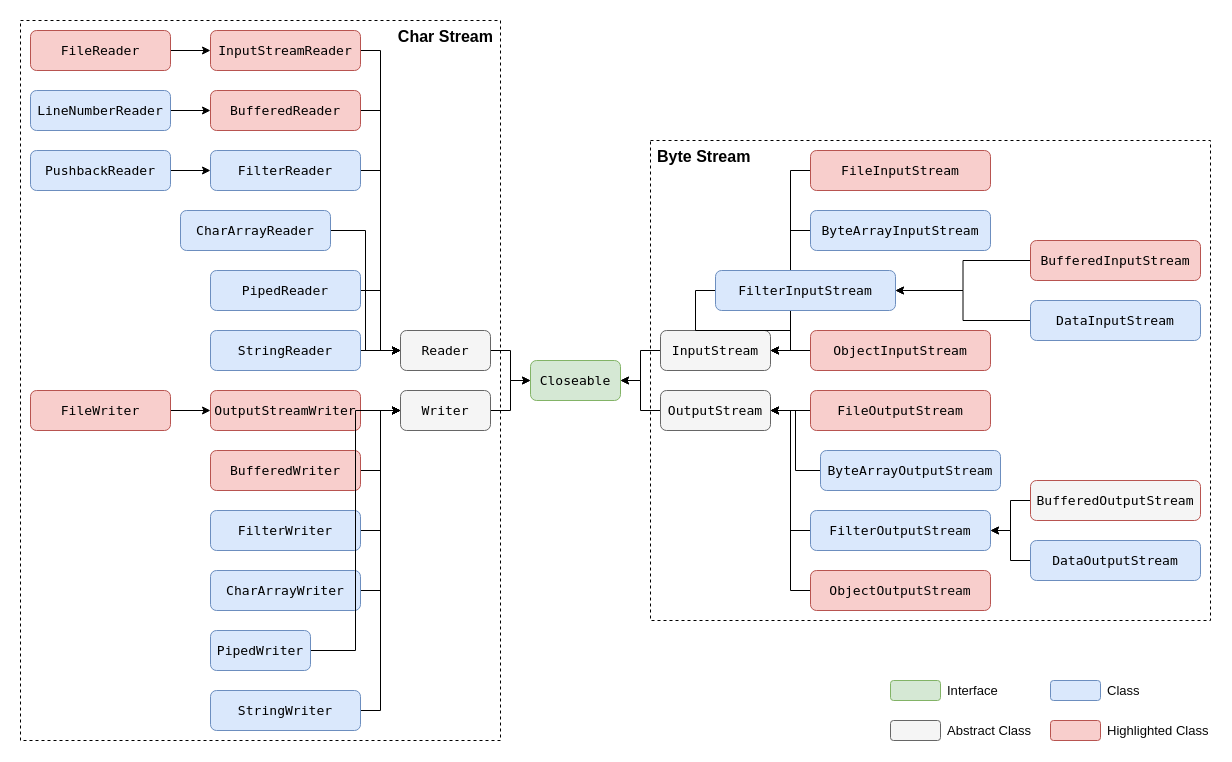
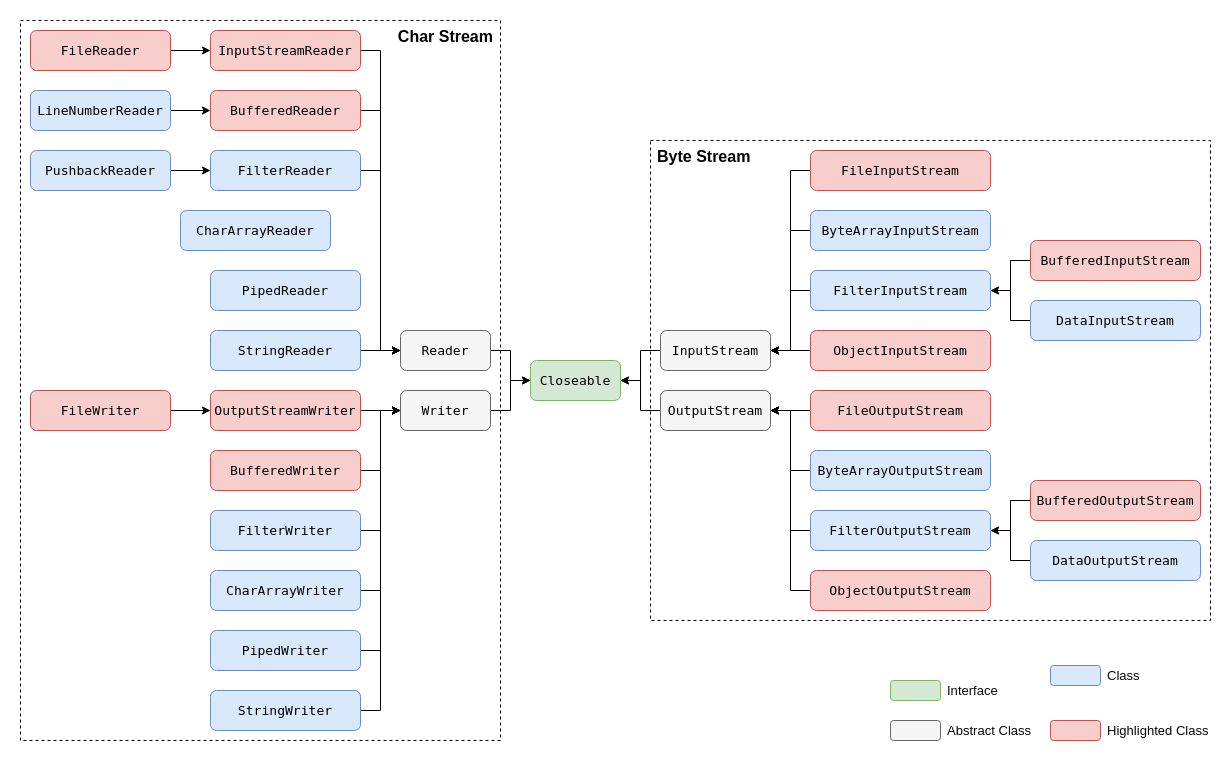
(366, 272) -> none
(370, 291) -> none
(806, 291) -> (901, 291)
(911, 471) -> (901, 471)
(1116, 501) -> (1116, 501)
(261, 651) -> (286, 651)
(1076, 691) -> (1076, 676)
